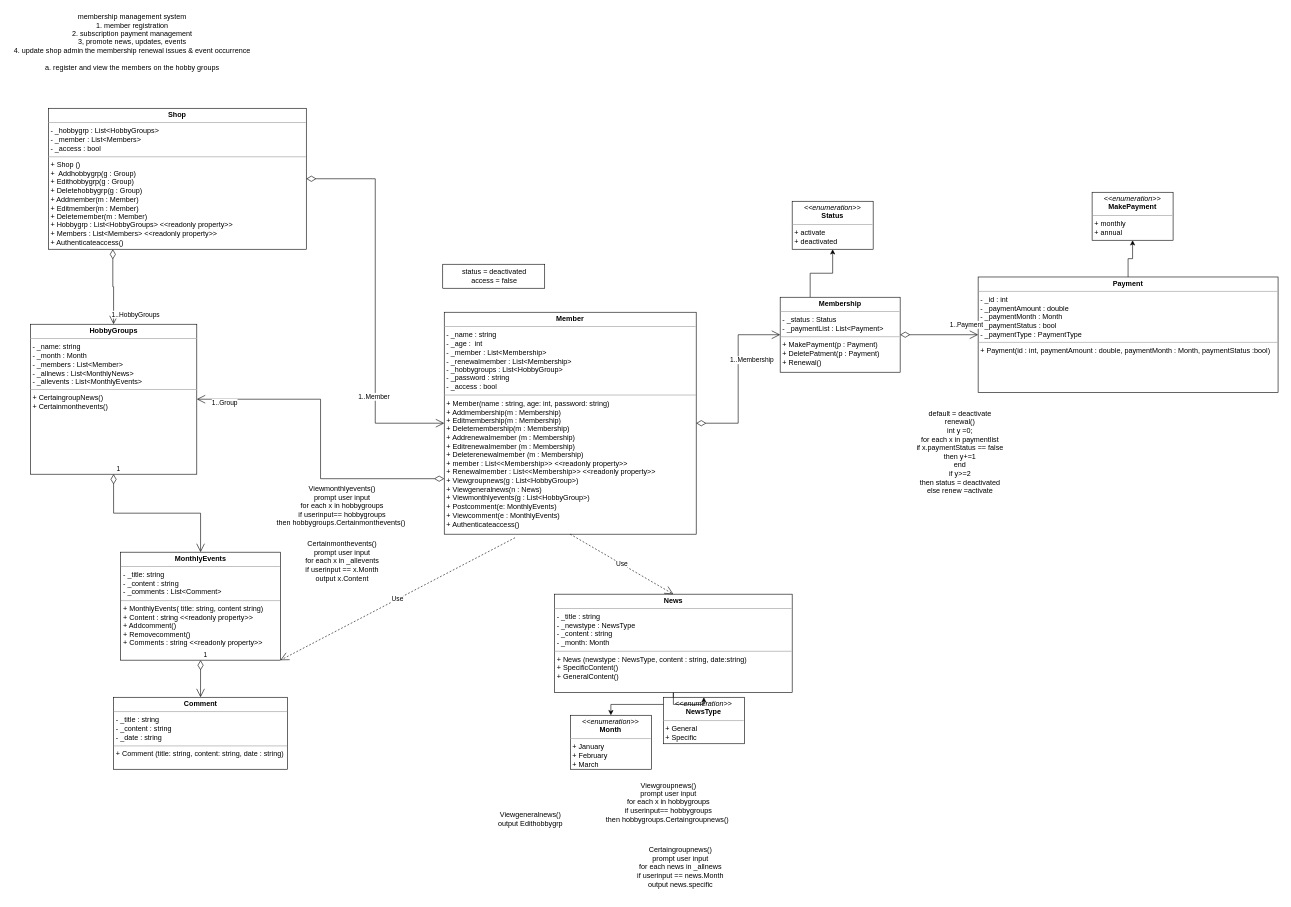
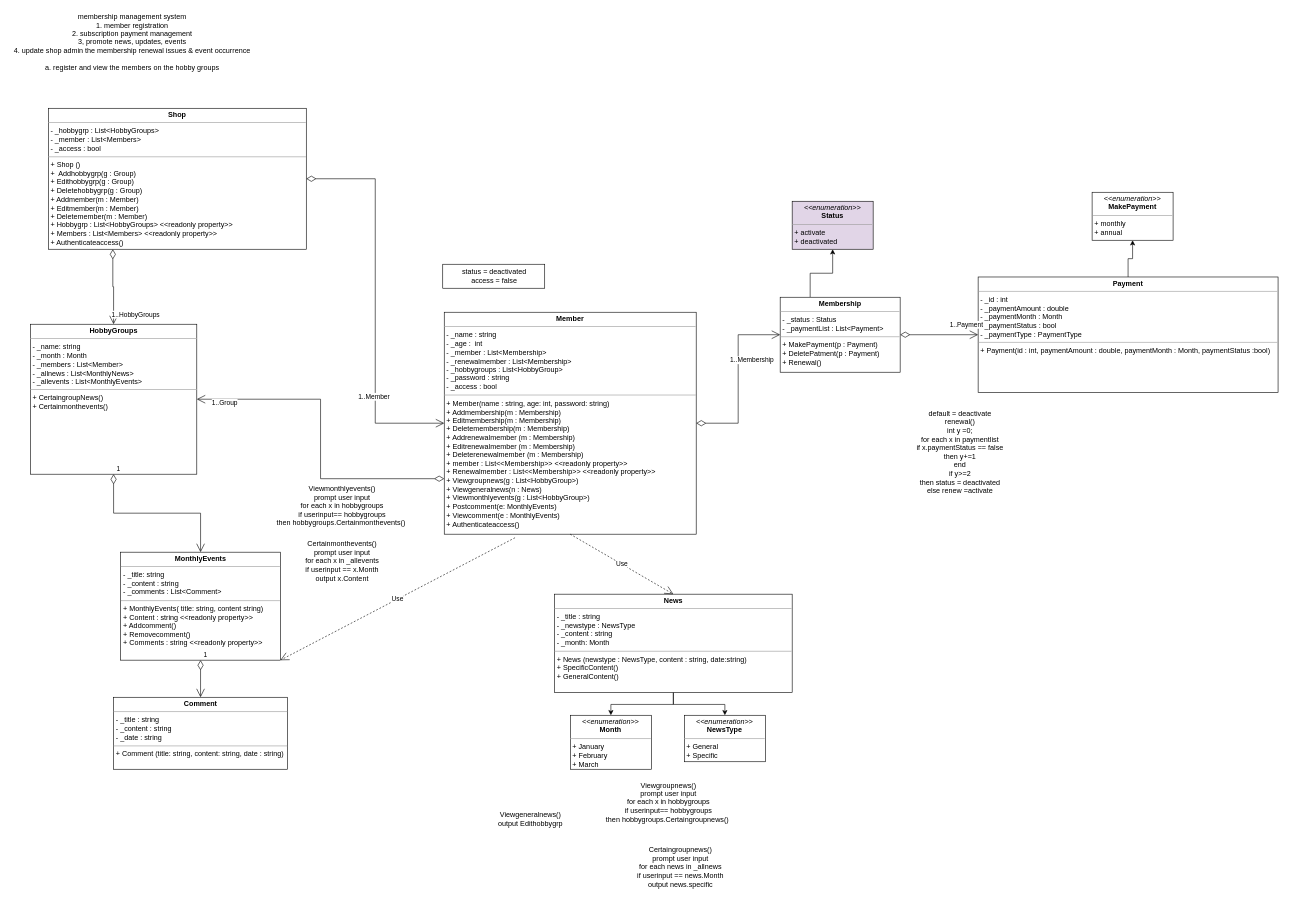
(833, 225) -> (833, 225)
(704, 721) -> (725, 739)
